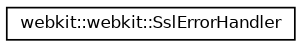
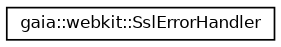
(151, 24) -> (141, 24)
